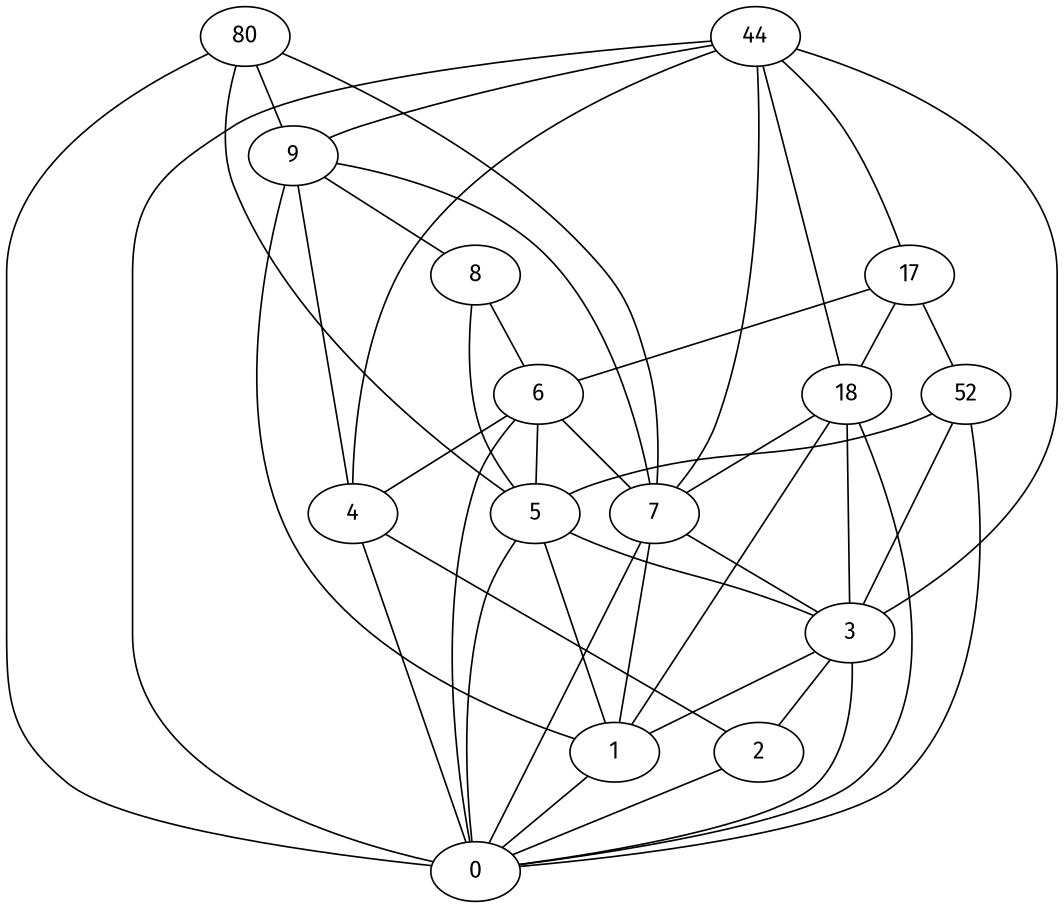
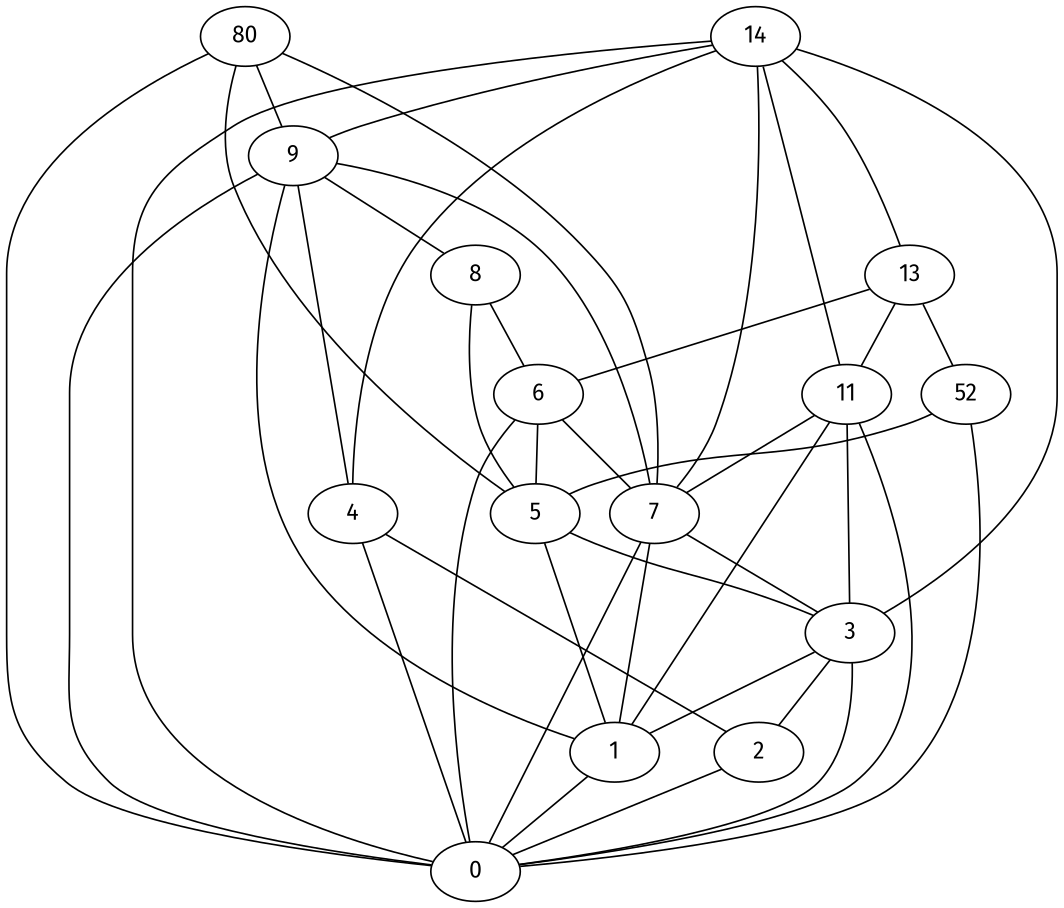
(756, 36) -> (756, 36)
(910, 275) -> (910, 275)
(847, 394) -> (847, 394)
(440, 458) -> none
(908, 514) -> none
(470, 679) -> (70, 610)
